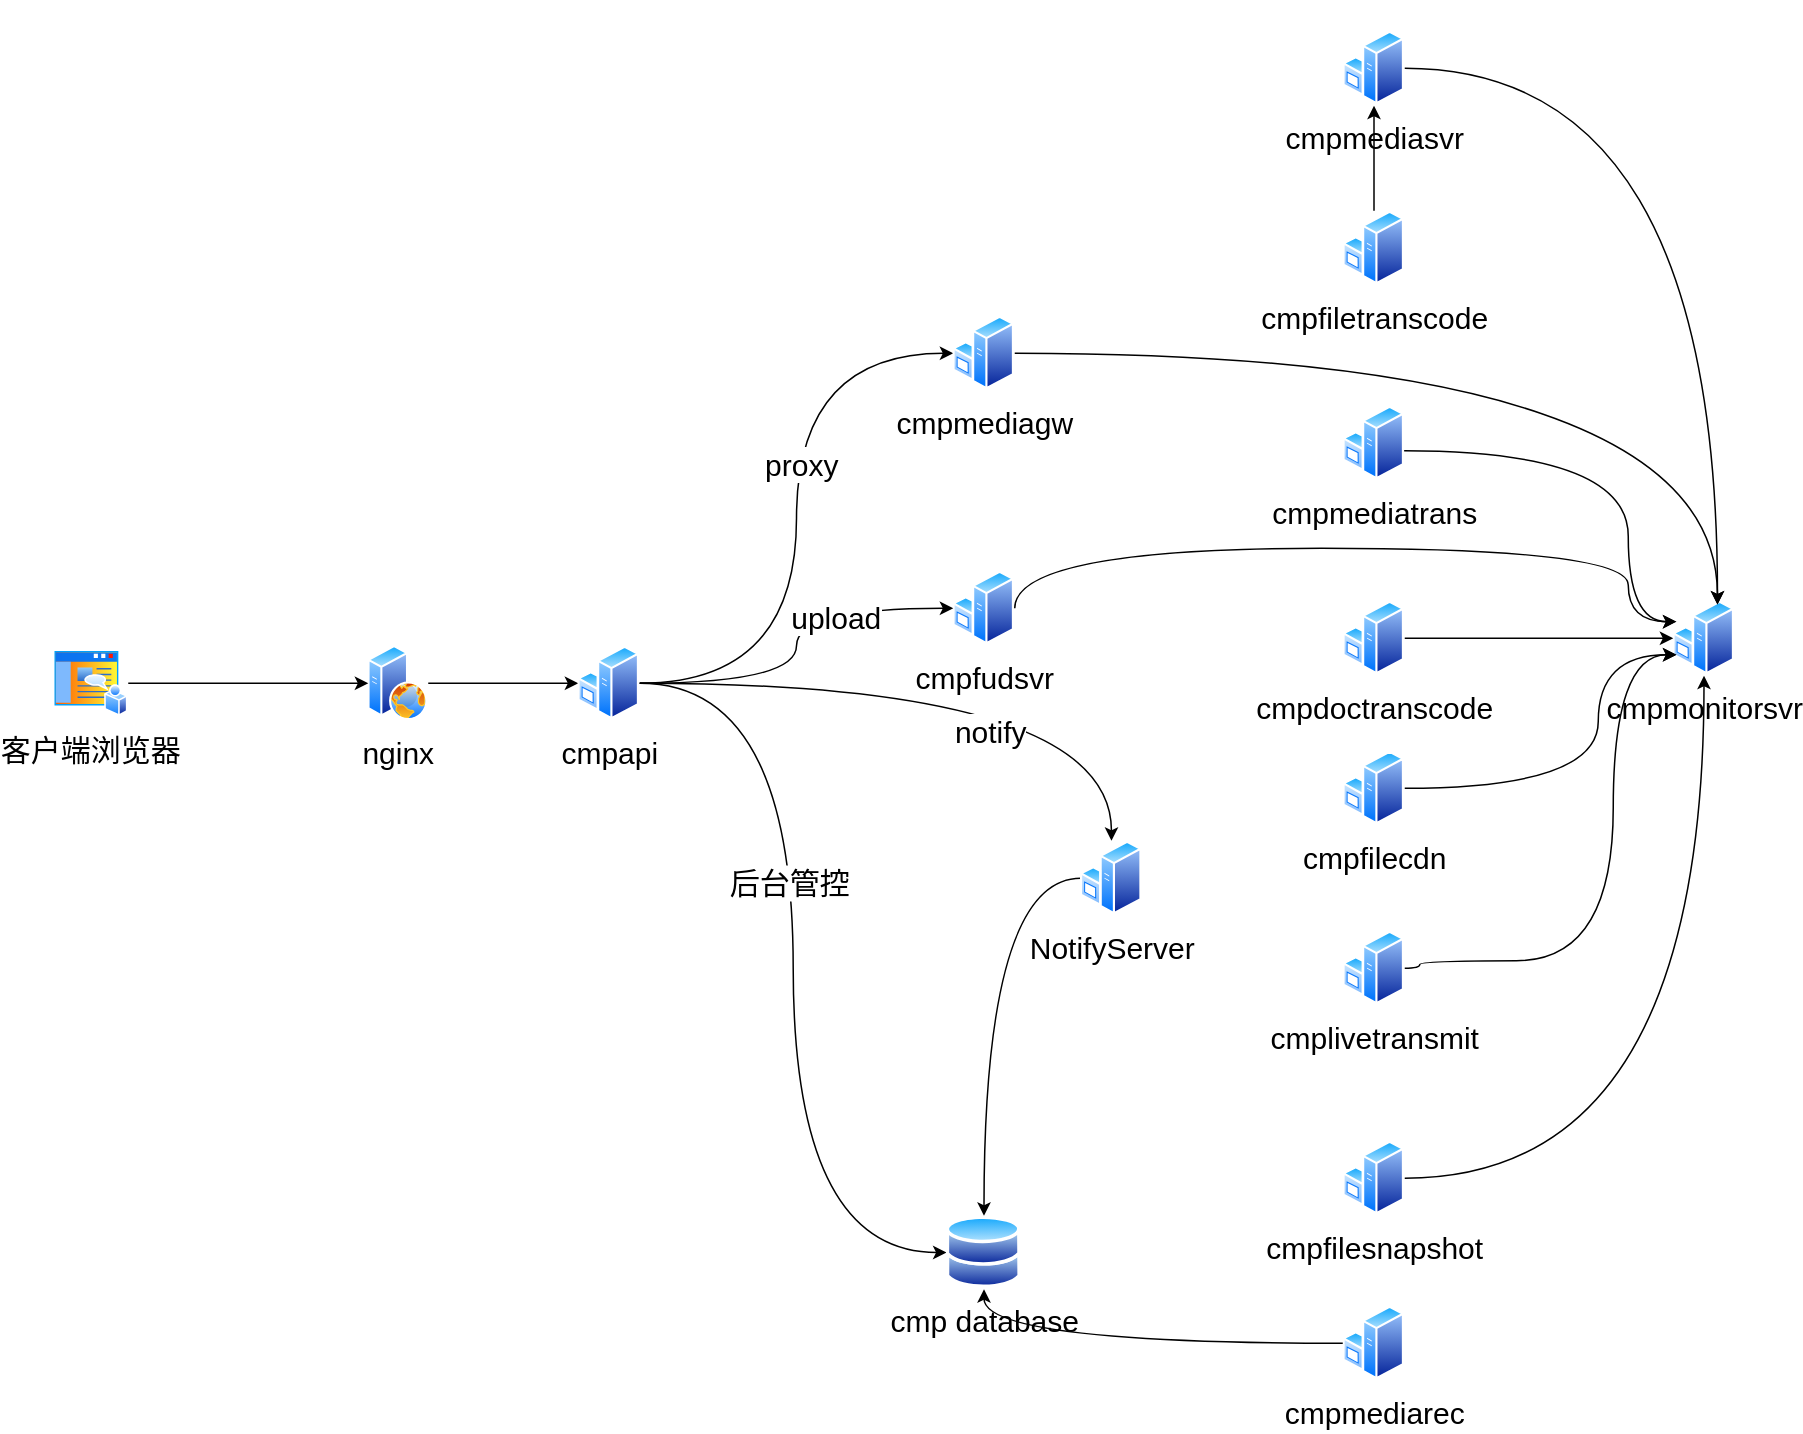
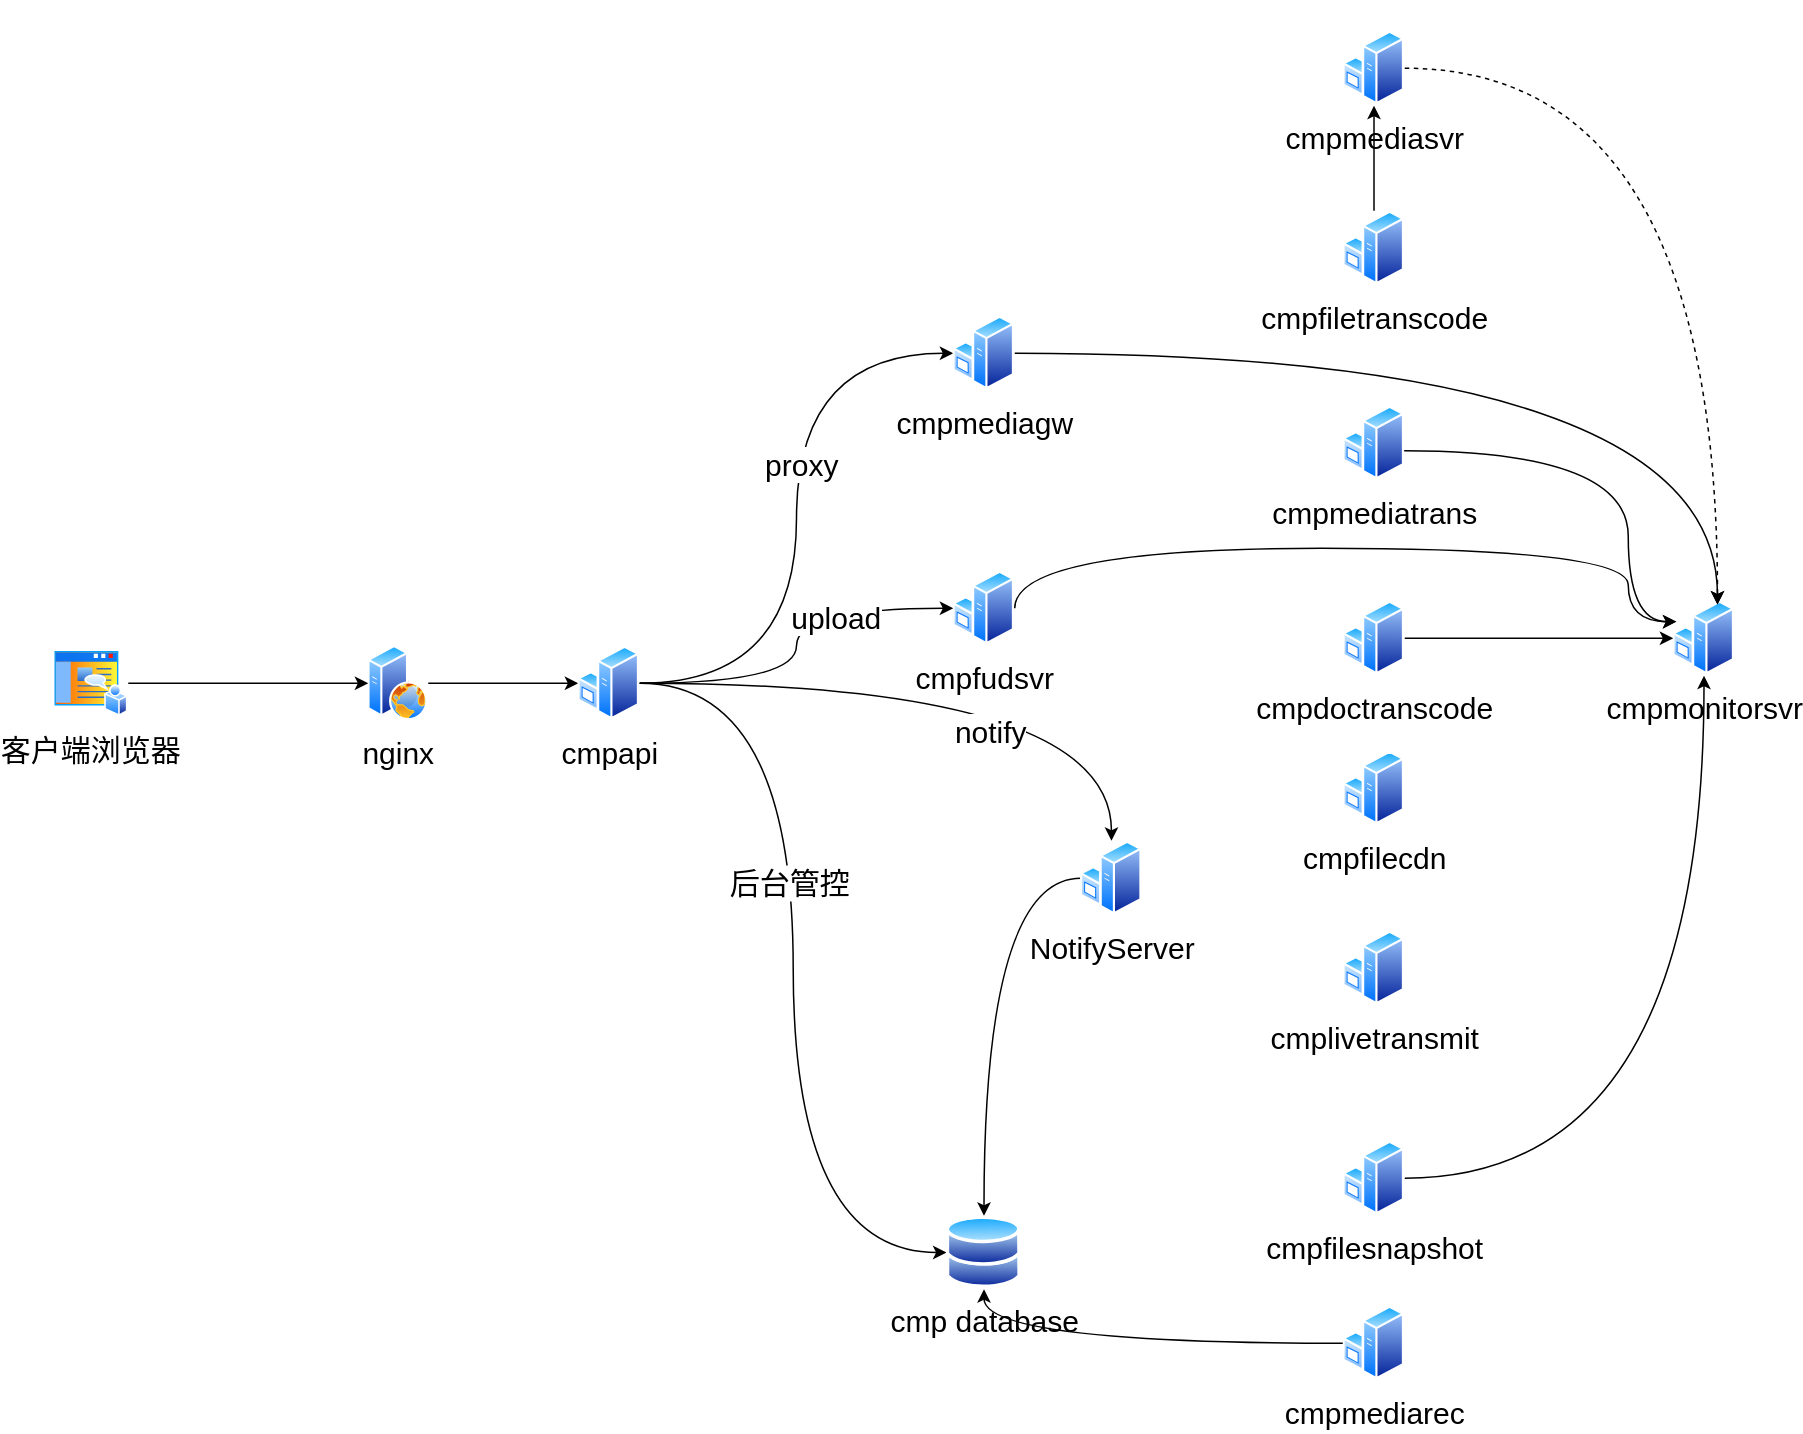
(1663, 250) -> (1663, 250)
(1559, 768) -> none
(1606, 880) -> none
